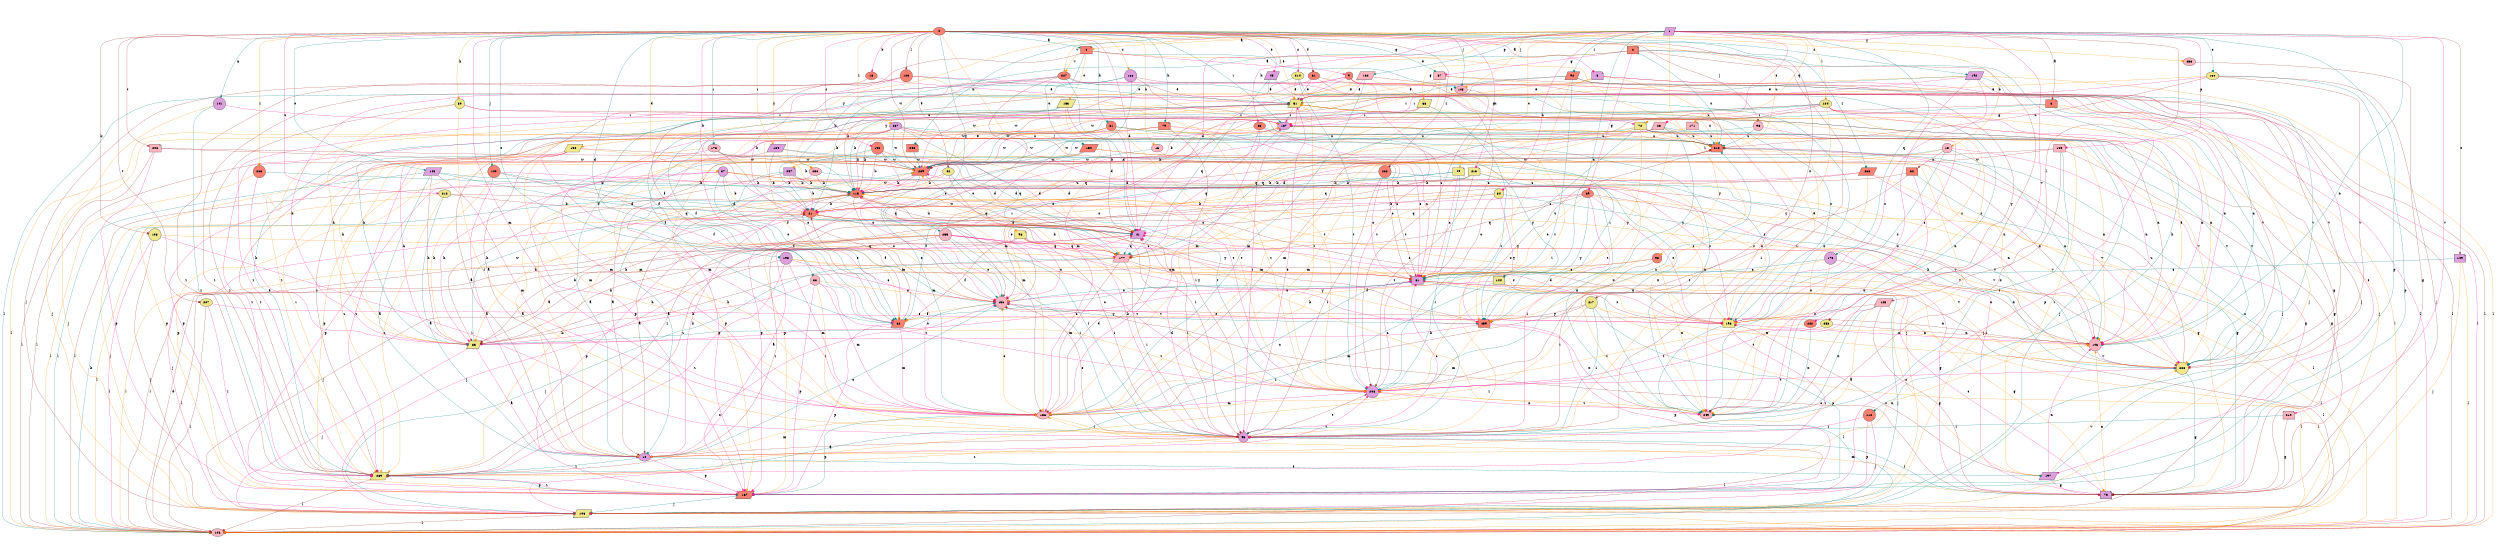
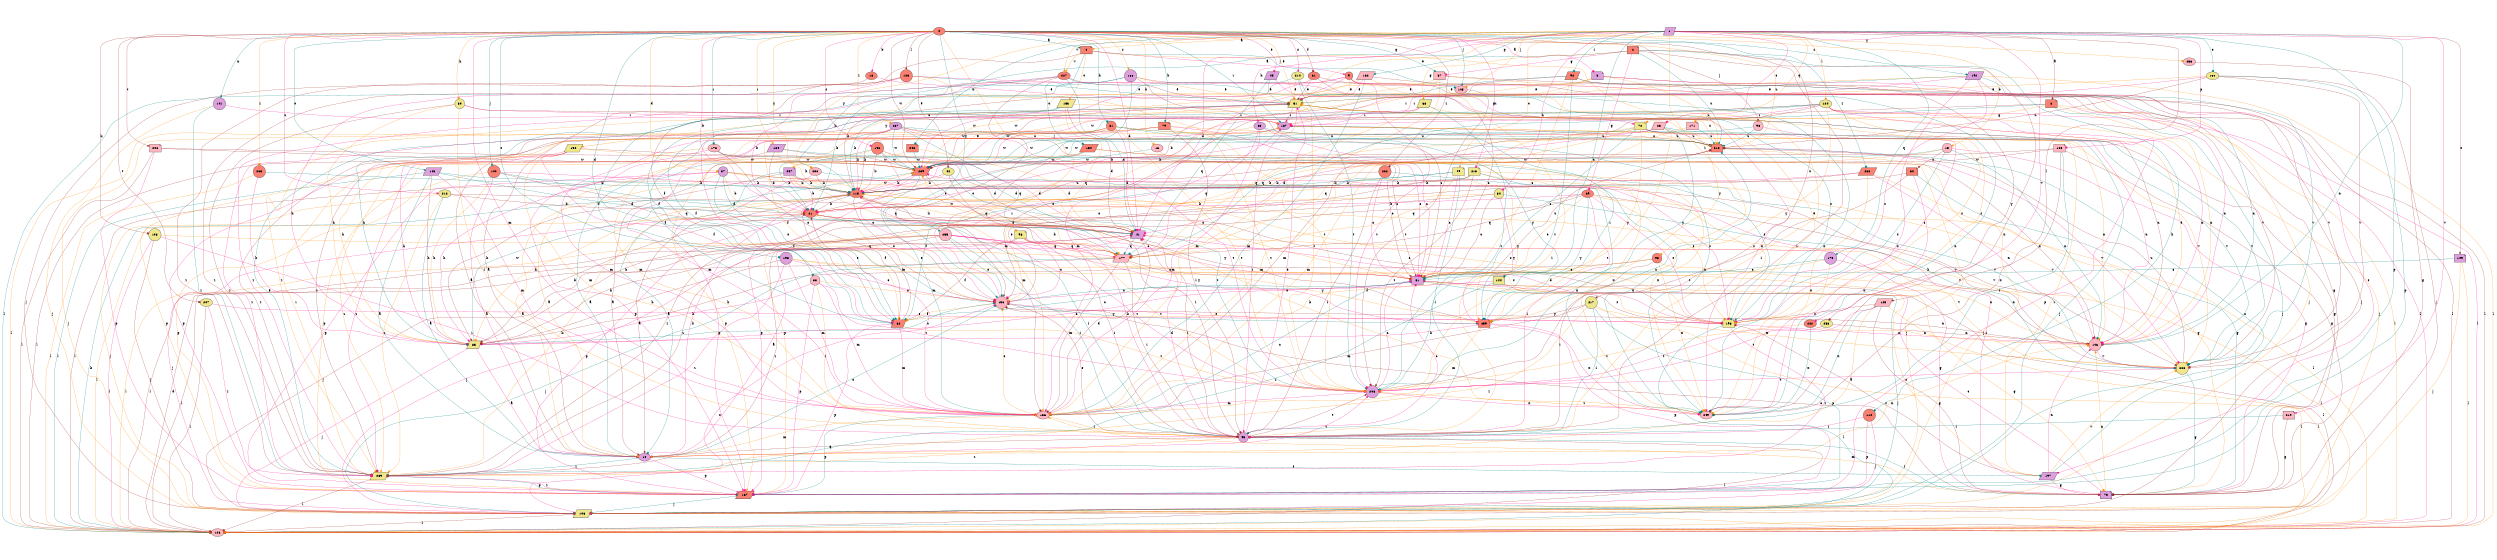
none -> (1212, 92)
(1260, 126) -> (1260, 126)
